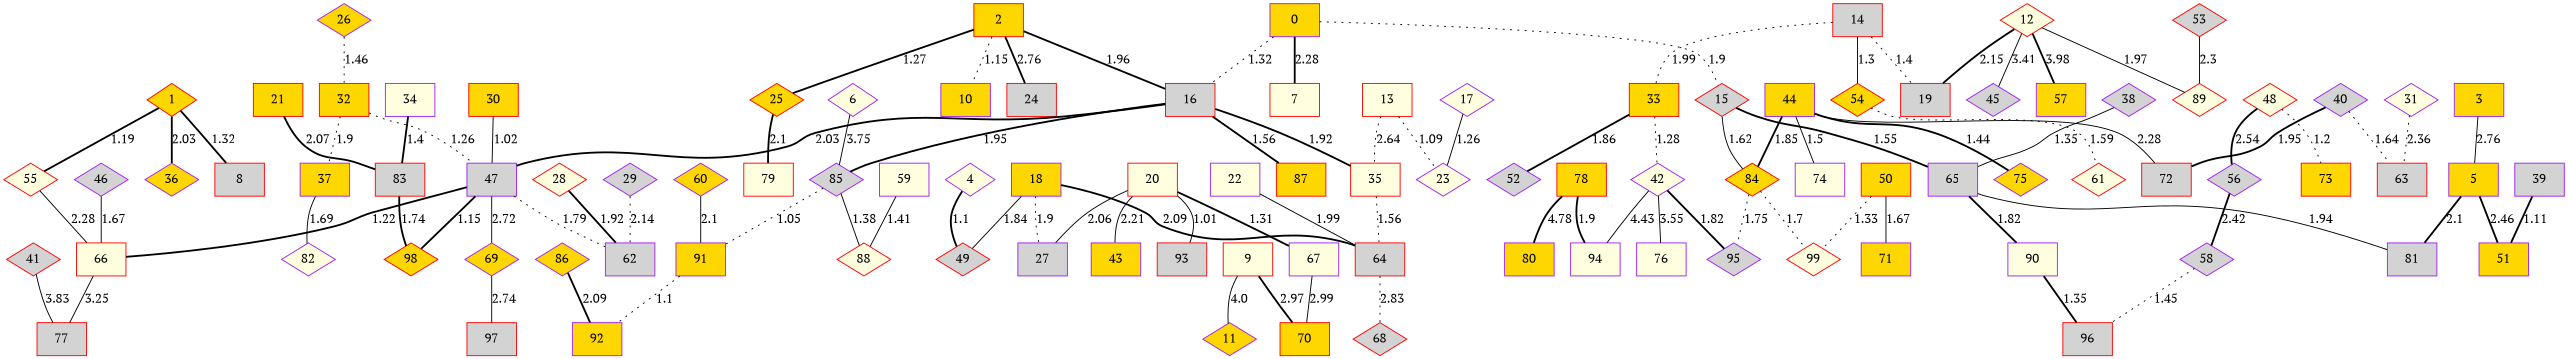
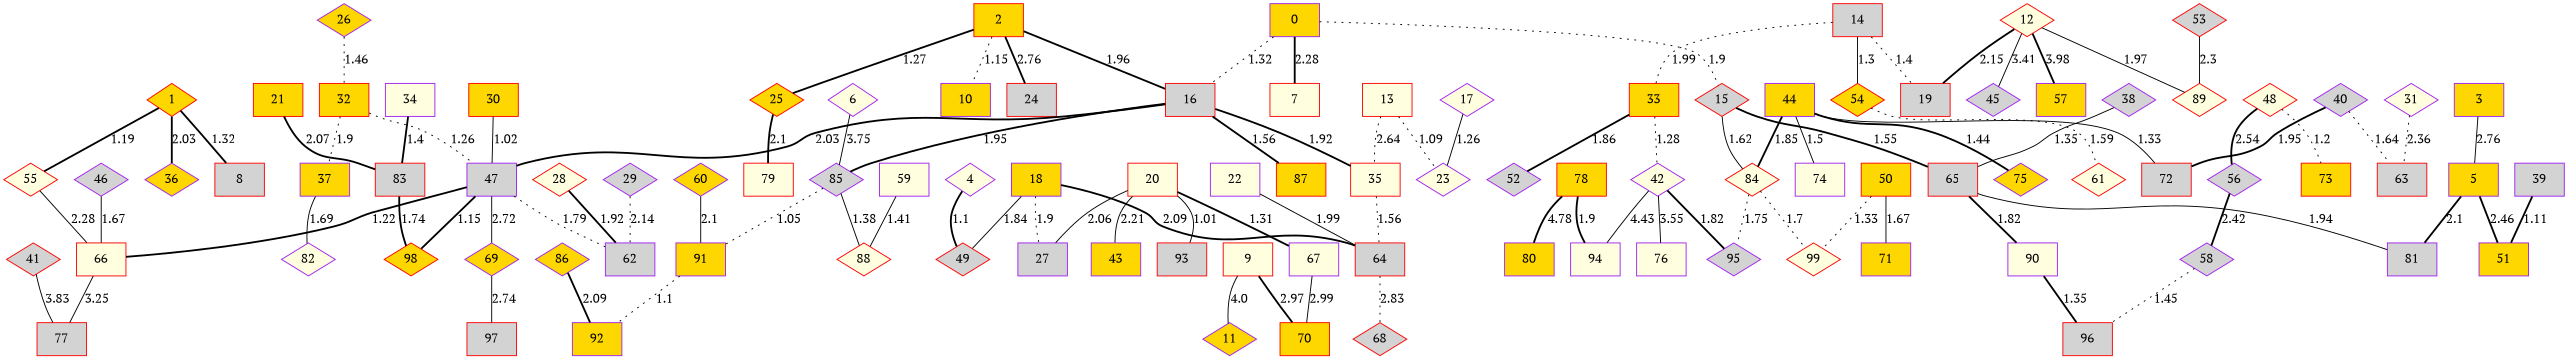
(2149, 140) -> (2149, 140)
(1752, 180) -> (1752, 180)
(1953, 180) -> (1953, 180)
